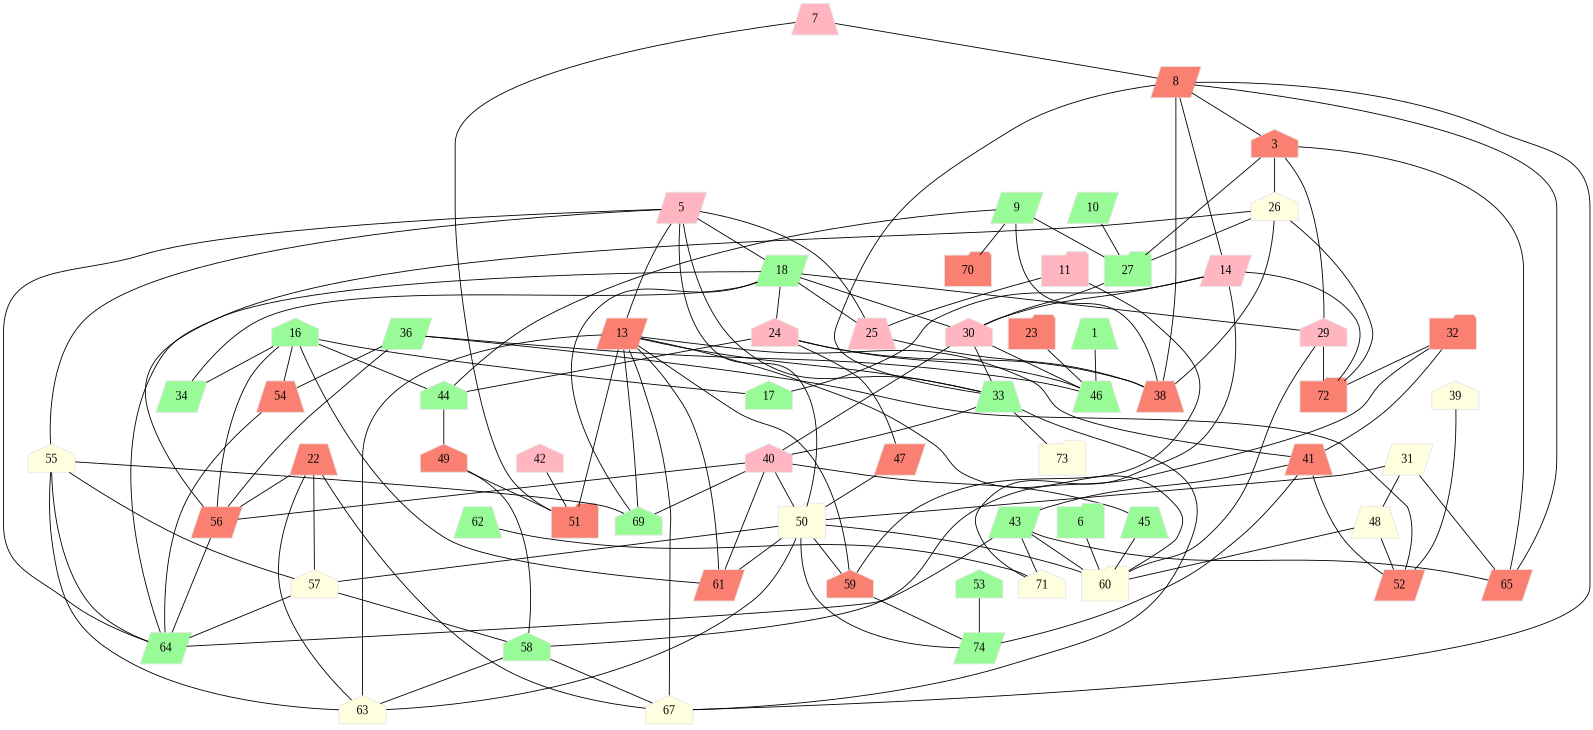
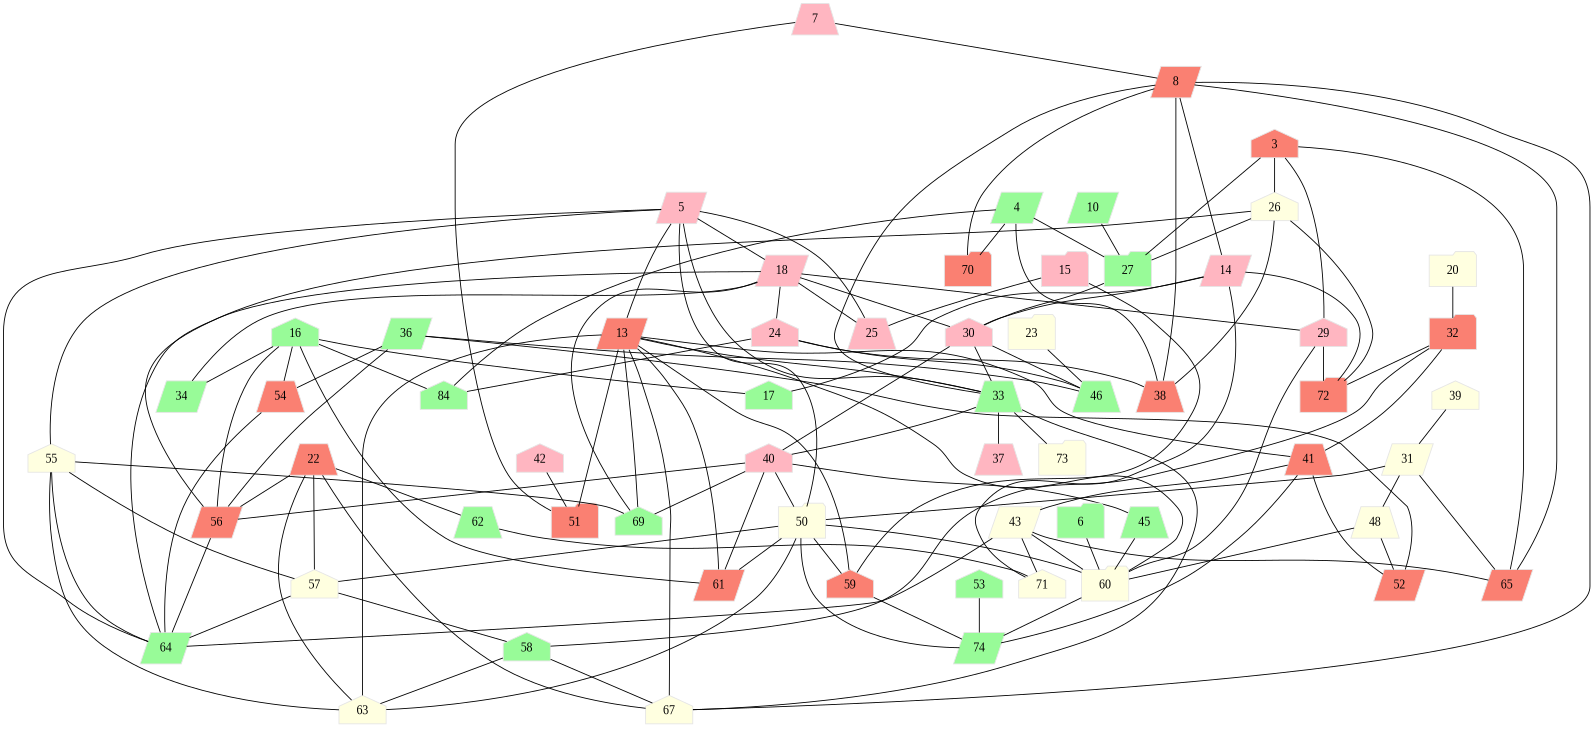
(1226, 114) -> (1033, 145)
(1017, 208) -> (1017, 208)
(782, 271) -> (782, 271)
(1065, 271) -> (1065, 271)
none -> (1453, 271)
(1032, 334) -> (1032, 334)
(1095, 334) -> none
(1019, 360) -> none
(444, 397) -> (444, 397)
(444, 460) -> none
(900, 460) -> none
none -> (999, 460)
none -> (401, 493)
(1449, 494) -> (1433, 427)
(1015, 522) -> (1015, 522)
none -> (1043, 617)
